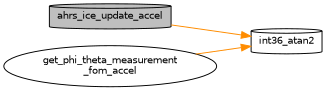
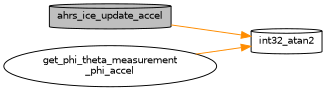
(287, 41) -> (287, 41)
(110, 66) -> (110, 66)
